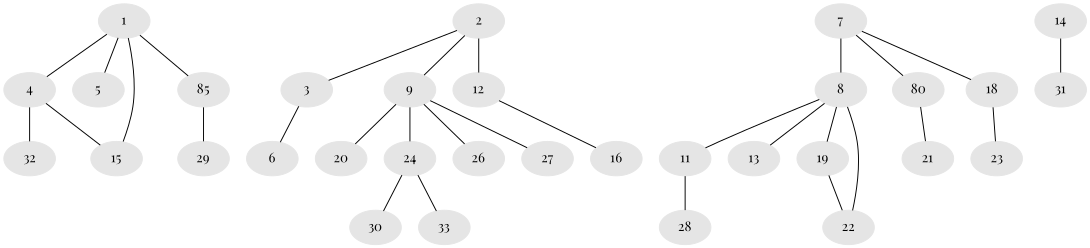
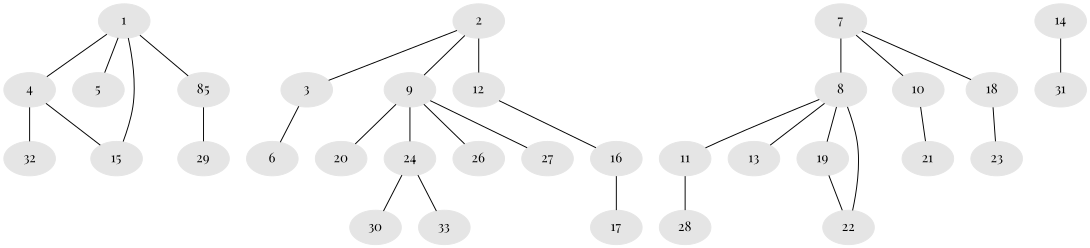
(918, 90) -> (918, 90)
none -> (616, 227)
